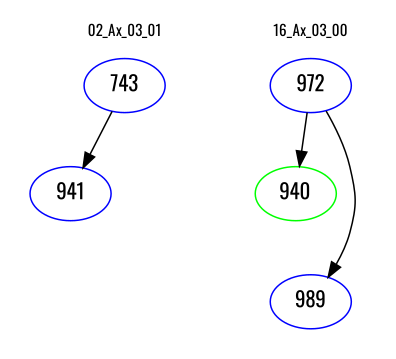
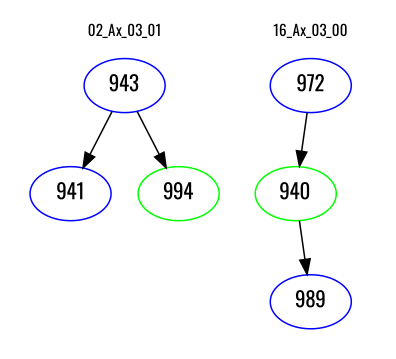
(125, 86) -> (125, 86)
(354, 187) -> (302, 240)
none -> (179, 194)
